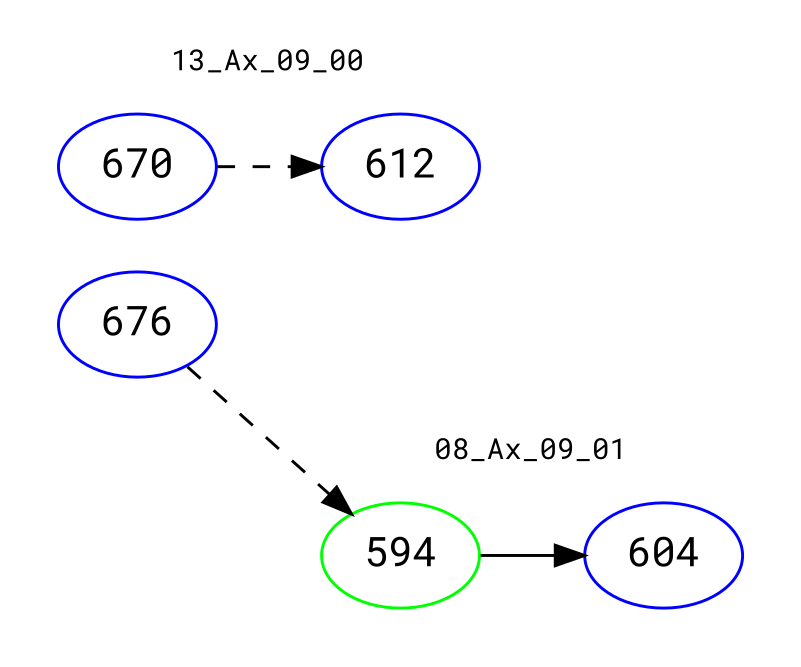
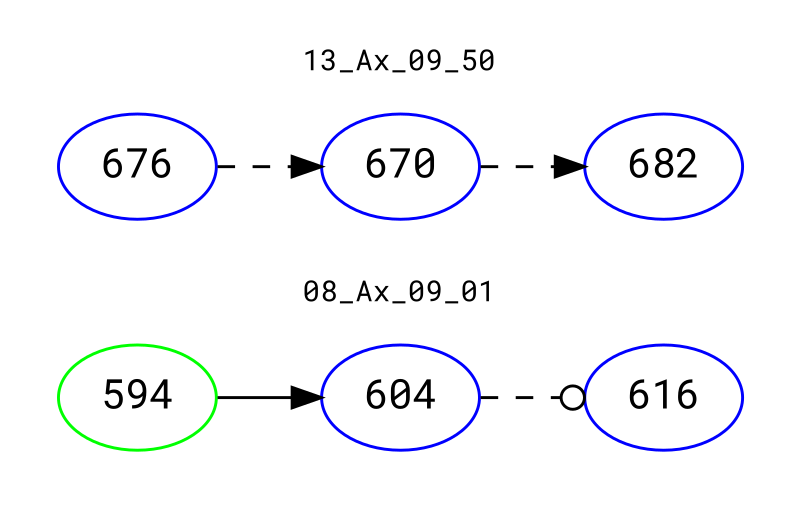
(269, 63) -> (401, 63)
(401, 167) -> (664, 167)
none -> (664, 398)
(259, 431) -> (255, 167)
